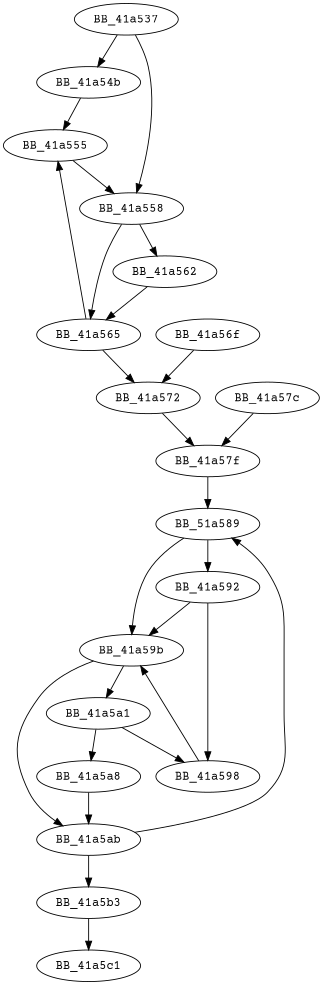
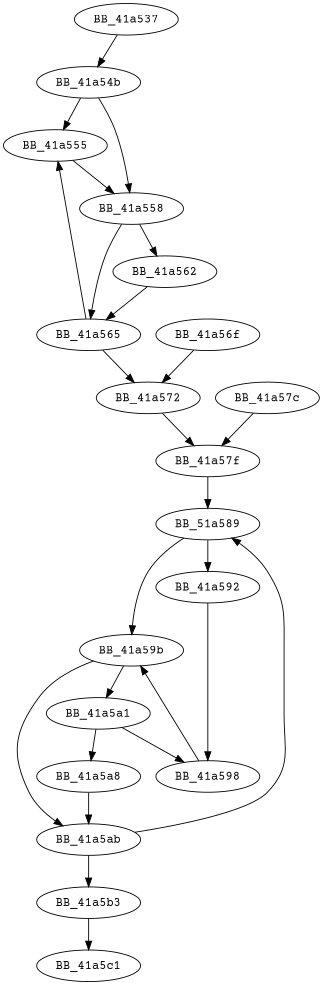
(152, 109) -> (118, 139)
(173, 616) -> none
